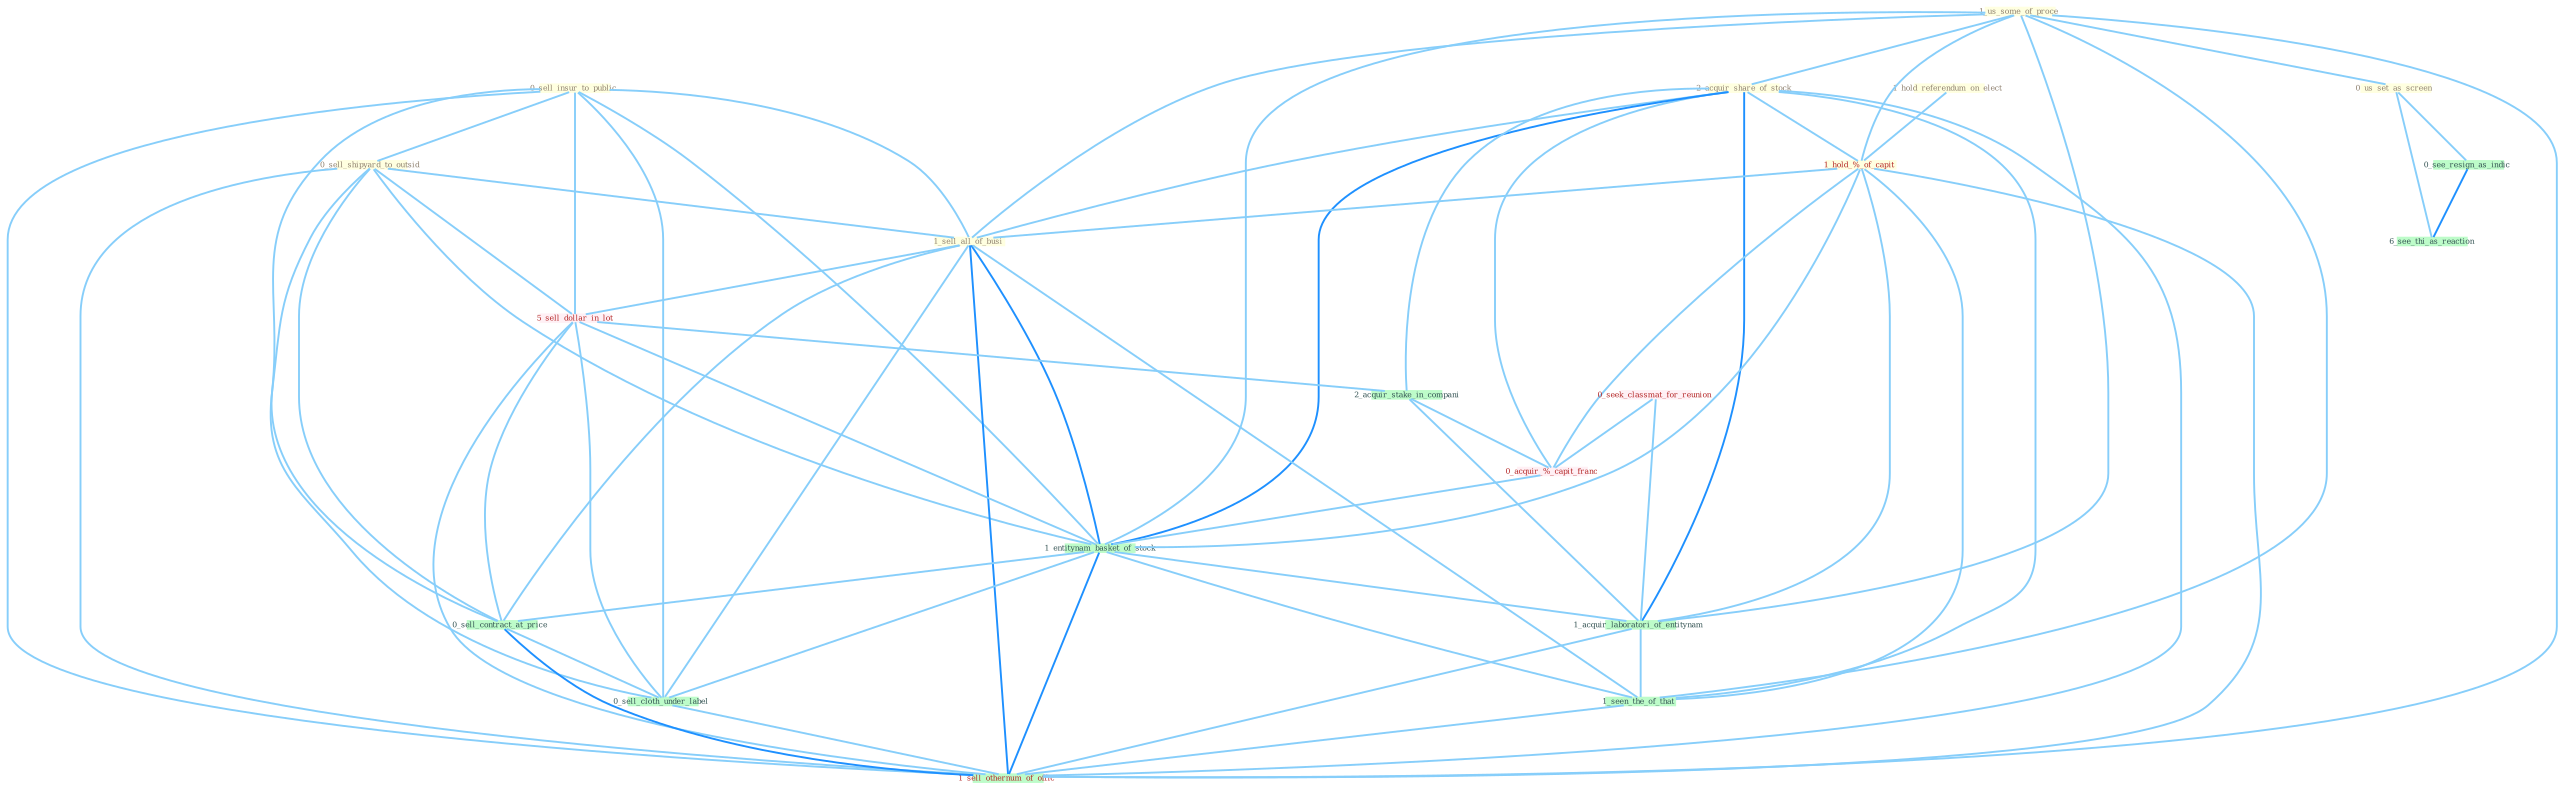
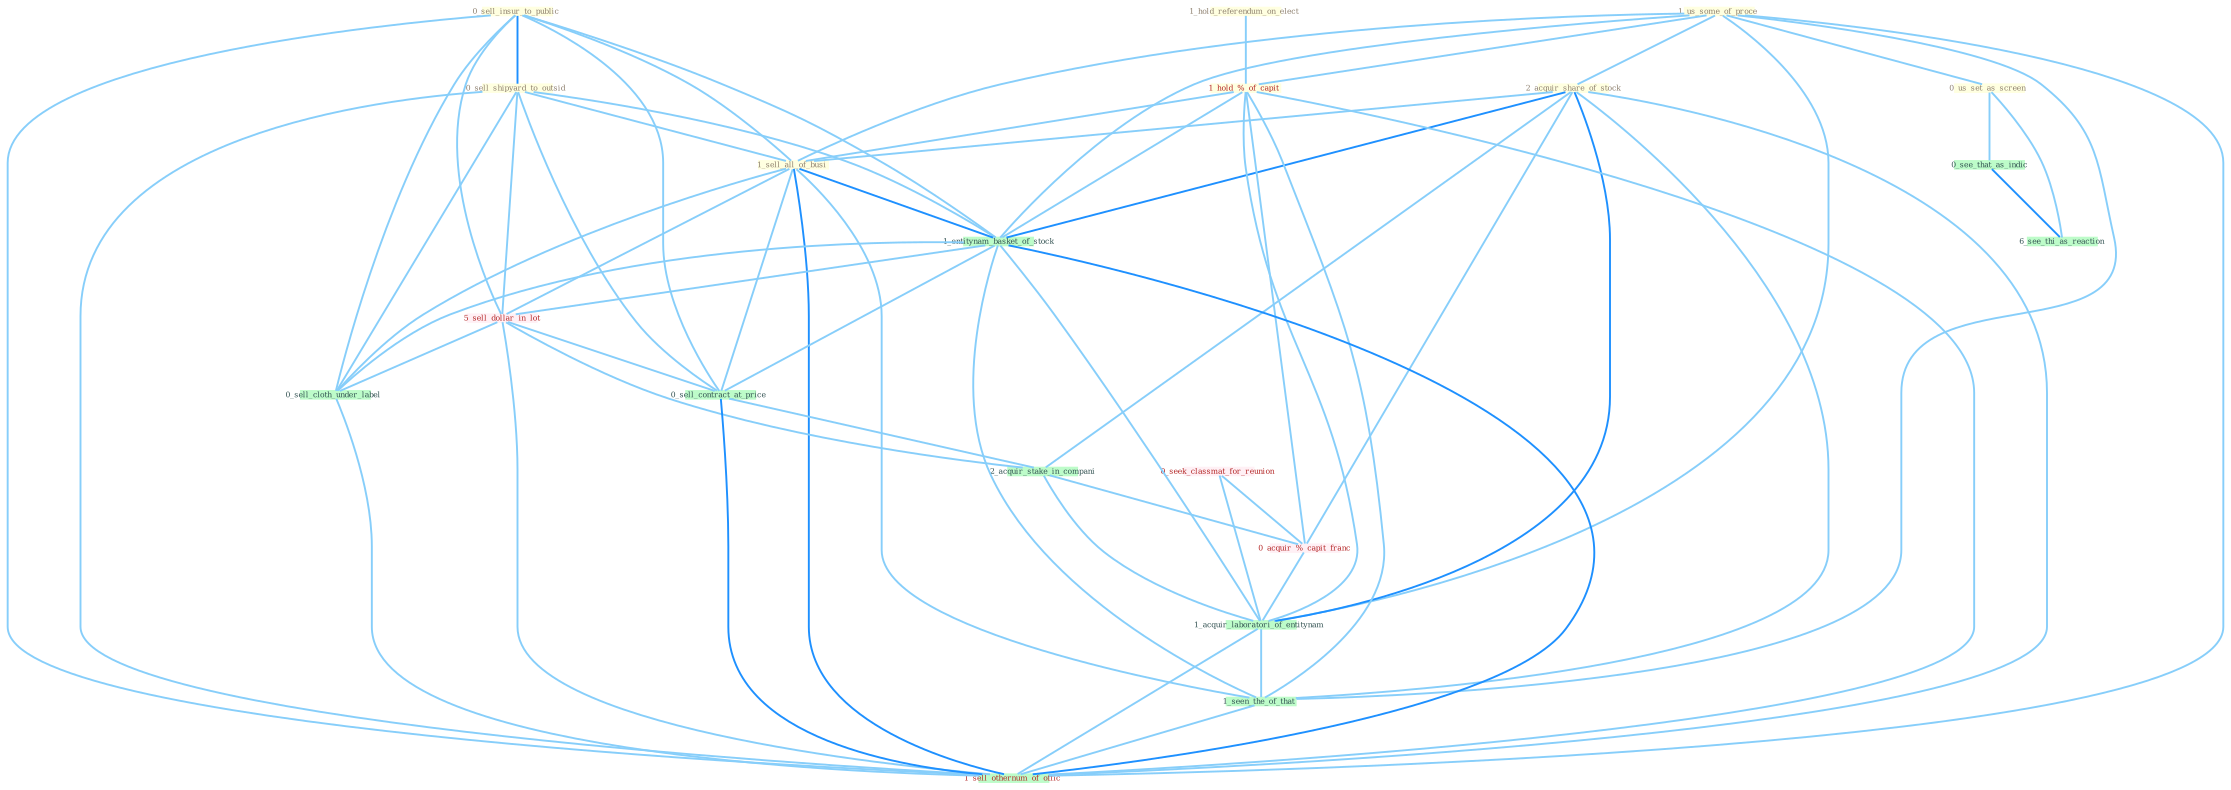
(473, 127) -> (518, 50)
(1803, 127) -> none
(2469, 165) -> (1990, 165)
(1326, 510) -> (1283, 586)
(583, 663) -> (866, 430)
